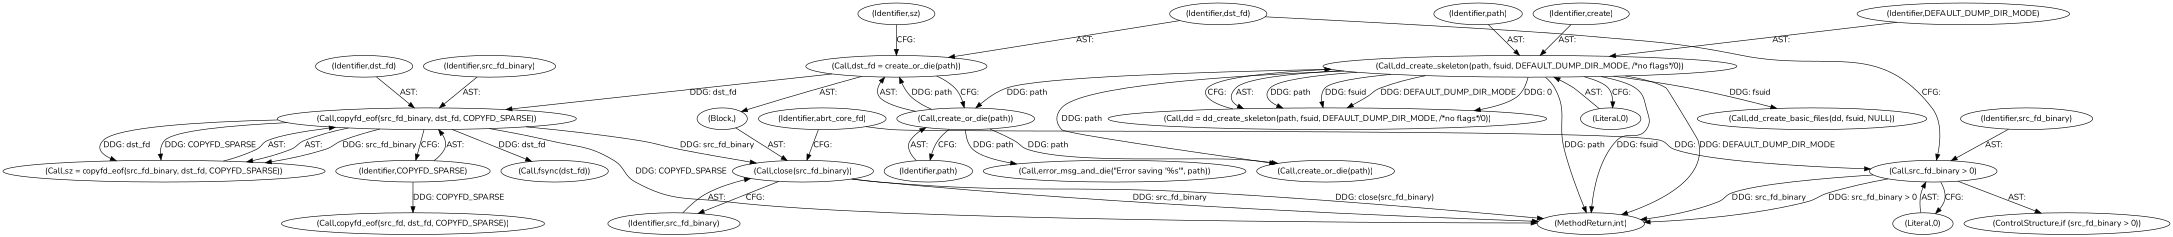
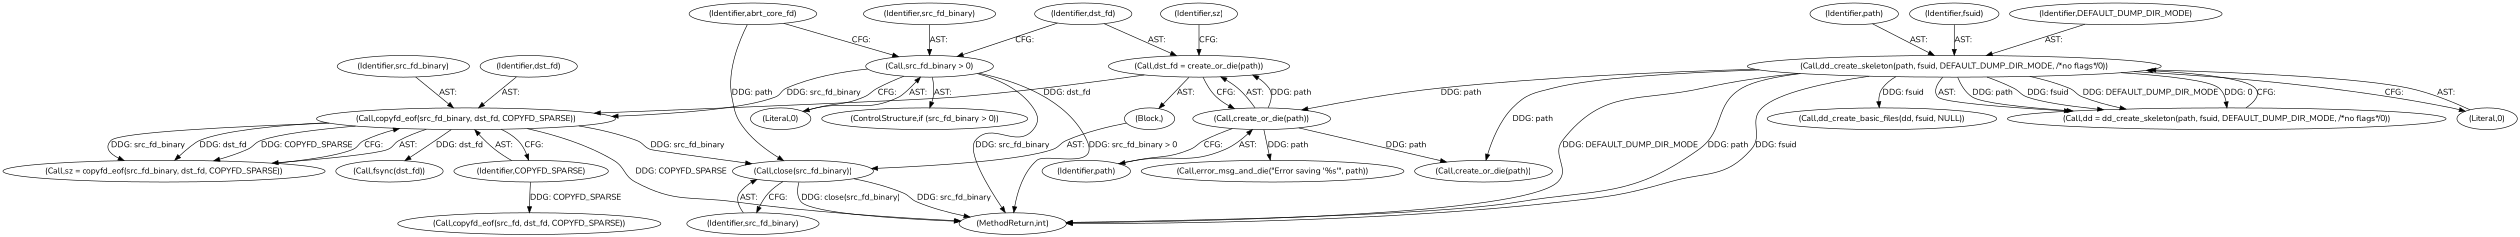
(1581, 14) -> (1954, 14)
none -> (759, 102)
(278, 145) -> (375, 145)
(824, 145) -> (752, 93)
(1686, 145) -> (862, 40)
